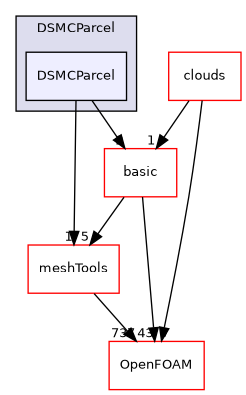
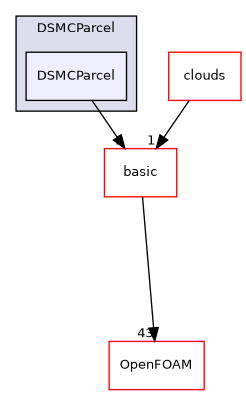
(186, 215) -> none
(74, 269) -> none
